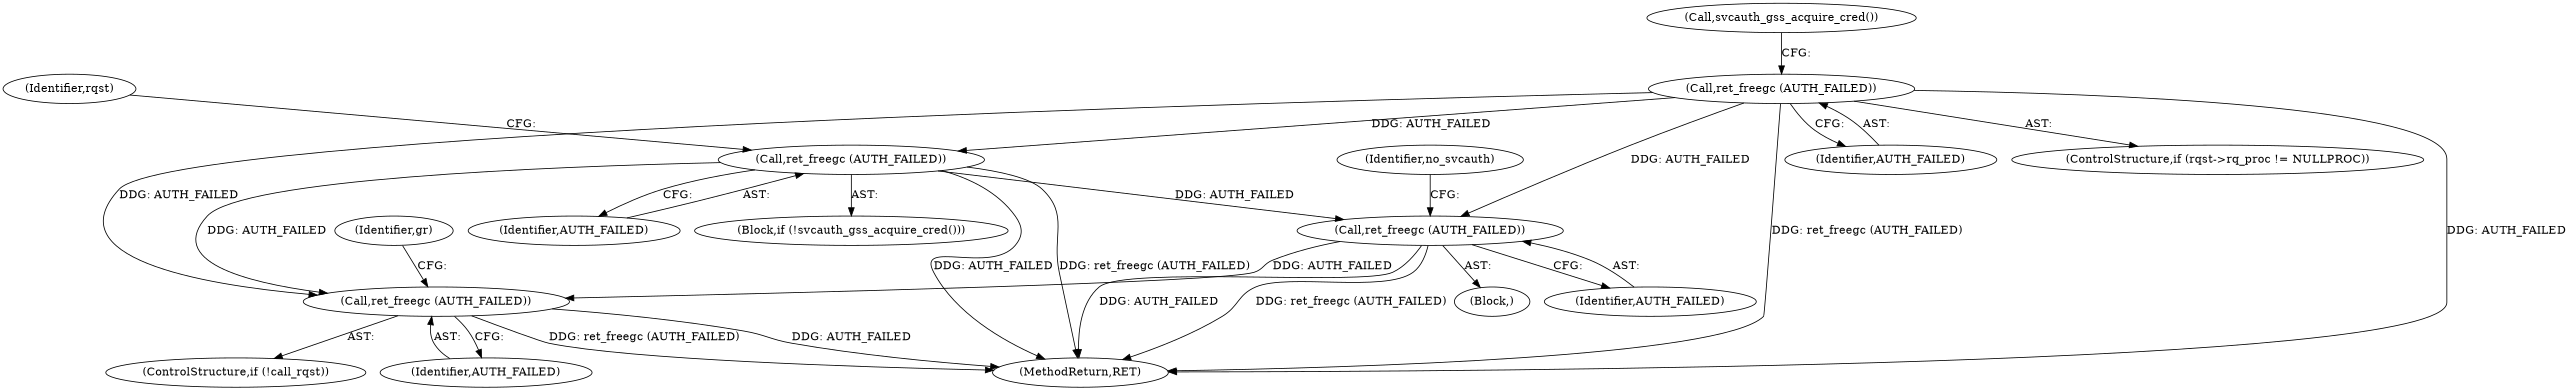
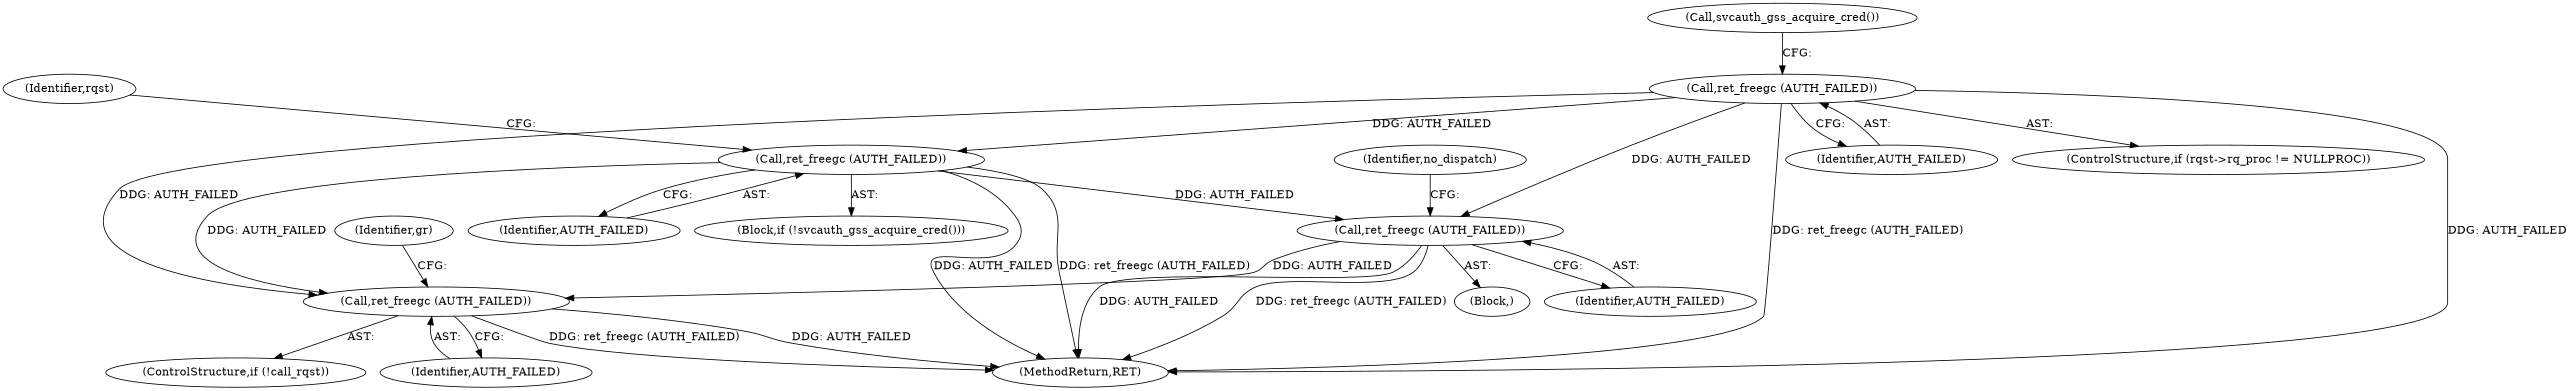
(1430, 160) -> (1430, 160)
